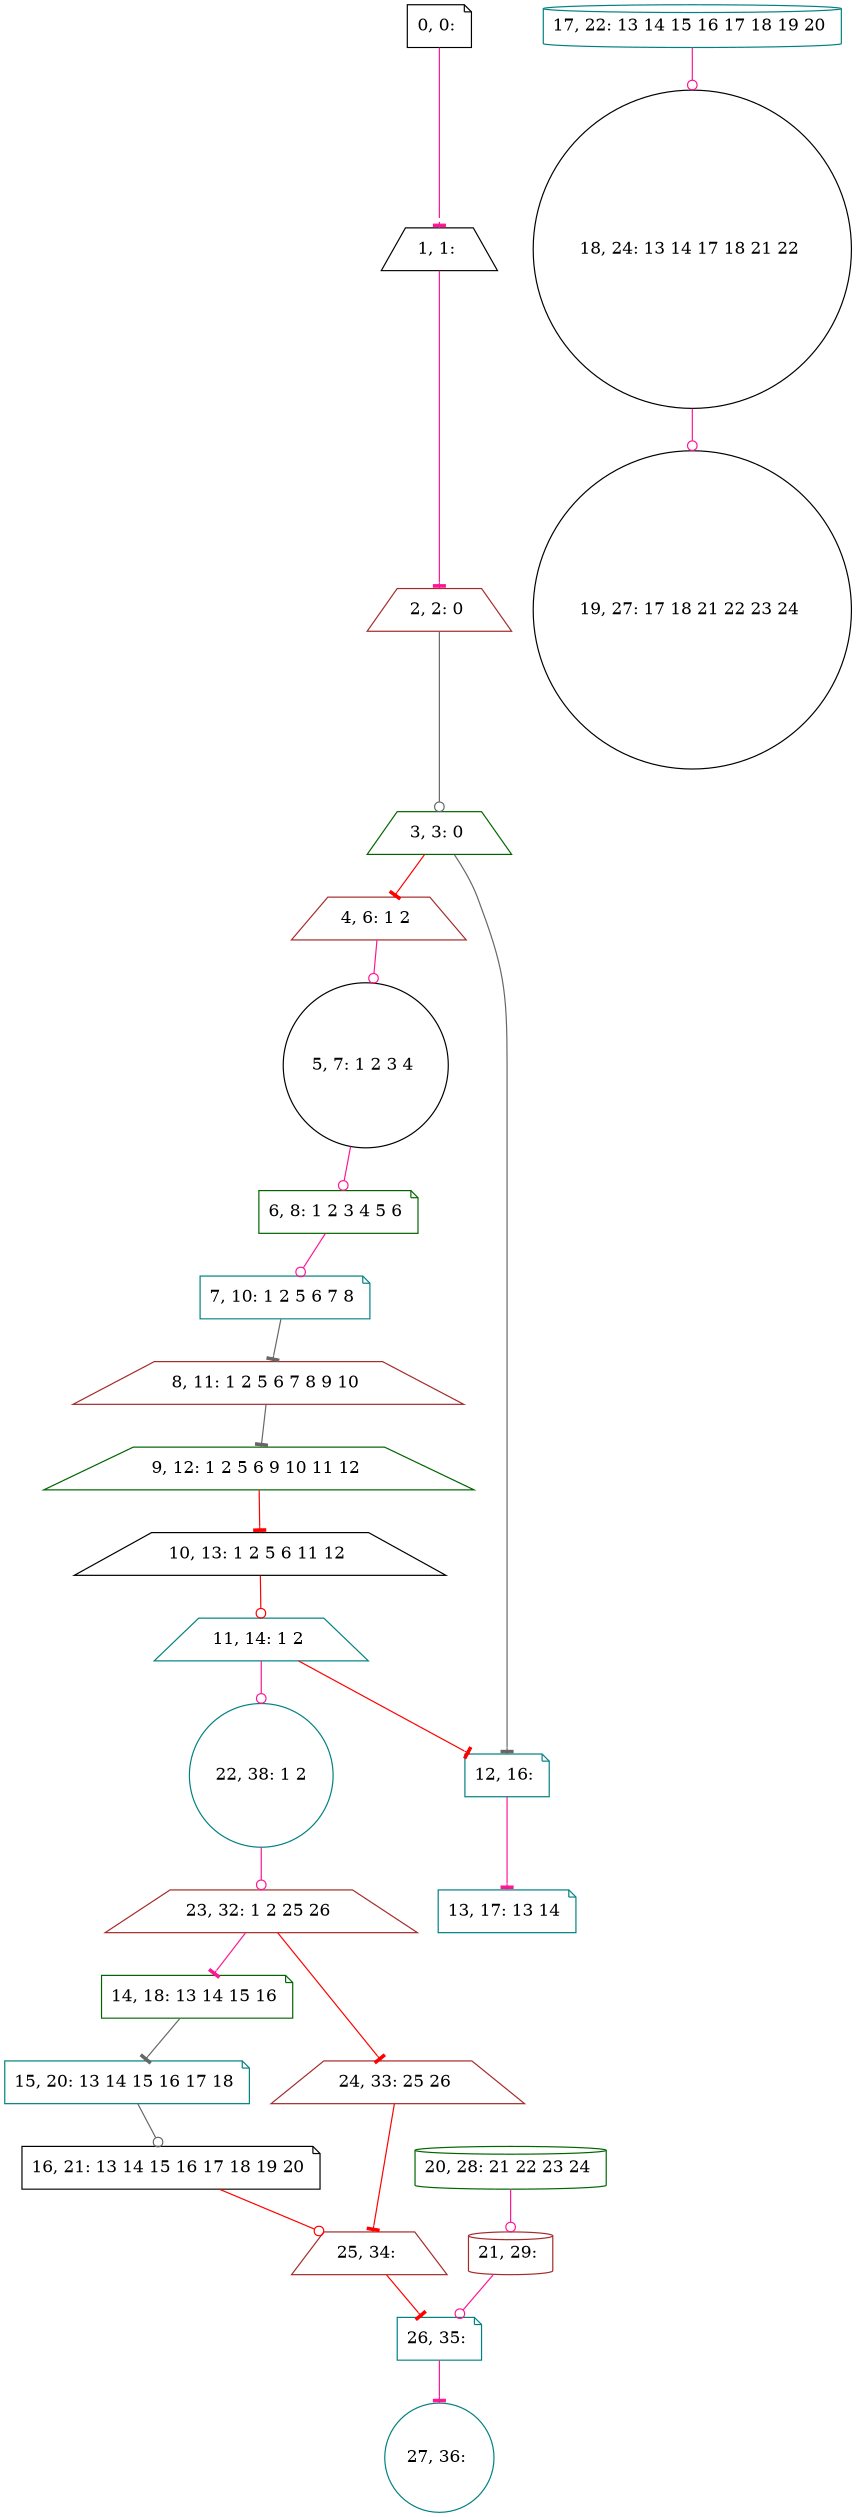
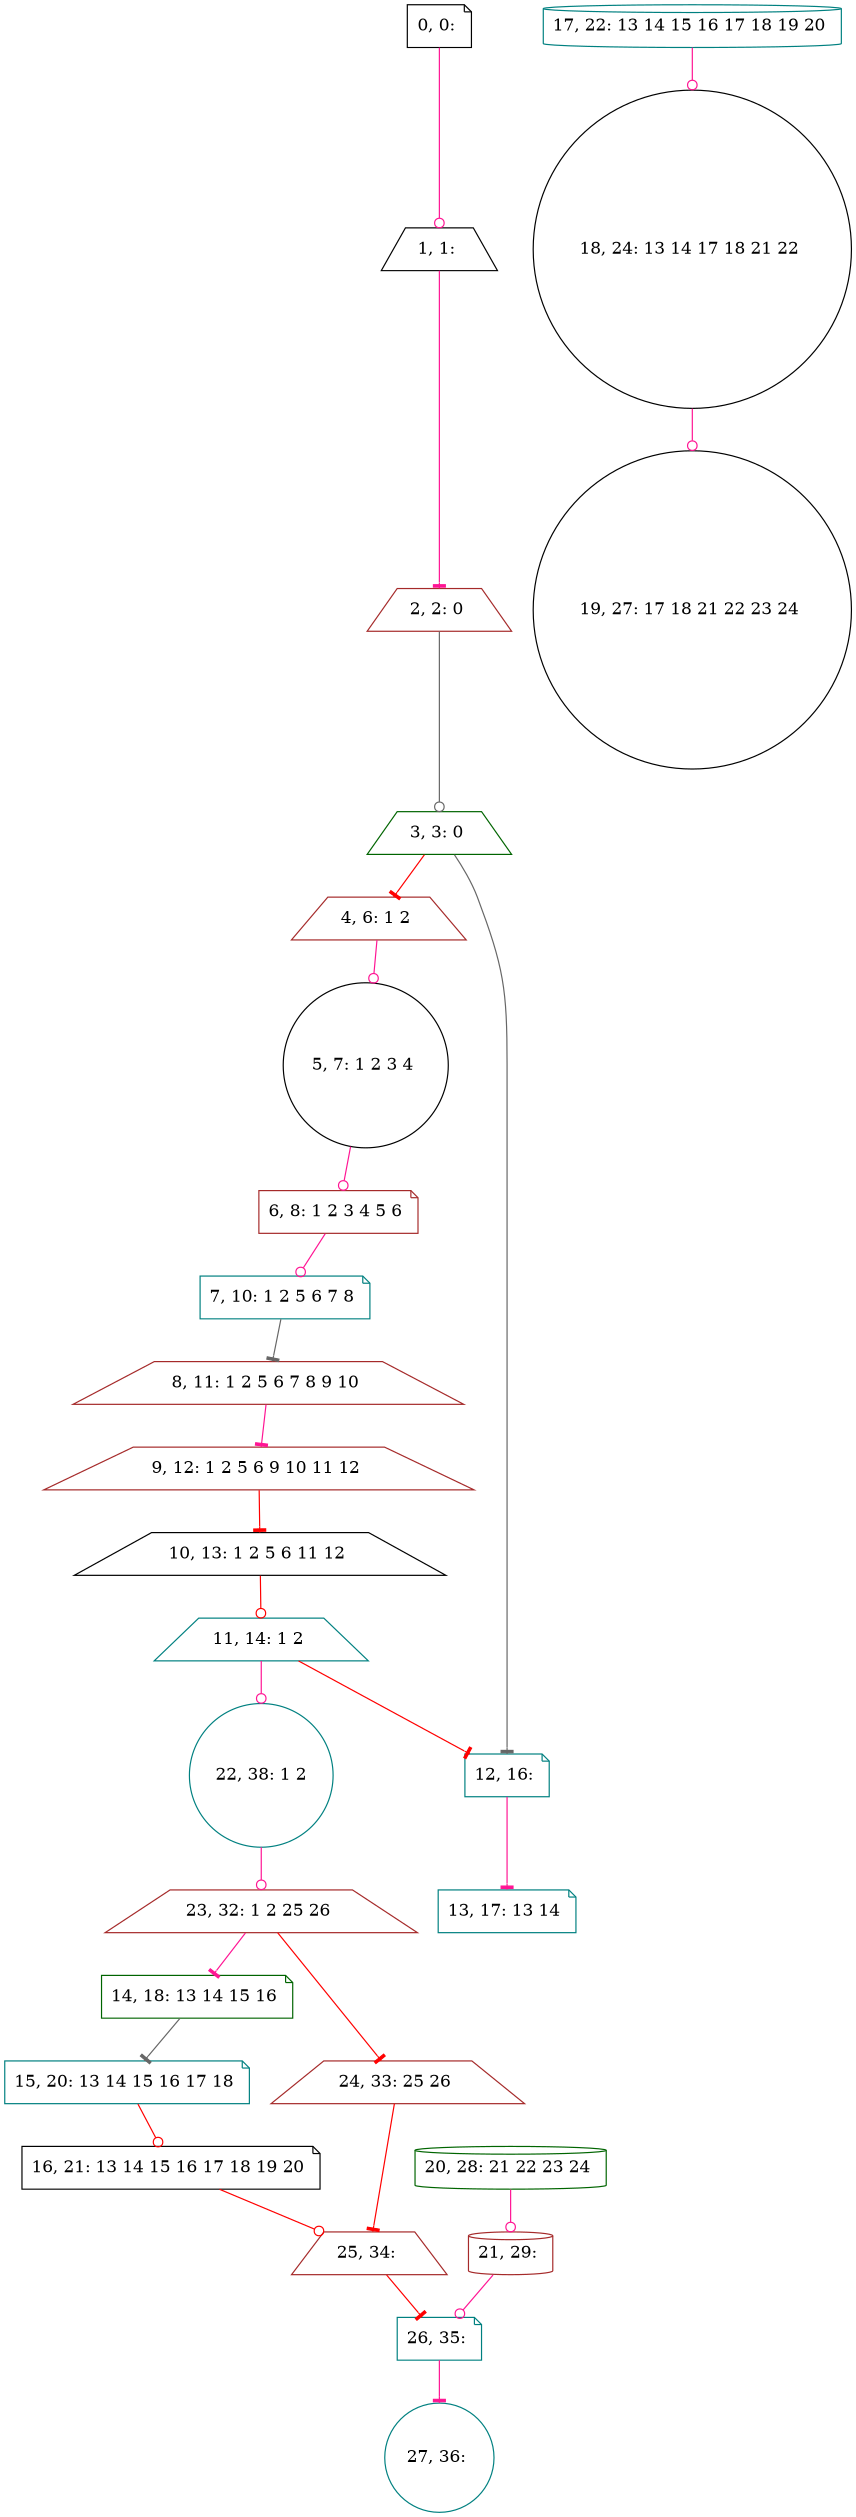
(439, 133) -> (439, 133)
(338, 1212) -> (338, 1212)
(264, 1423) -> (264, 1423)
(259, 1468) -> (259, 1468)
(147, 2121) -> (147, 2121)
